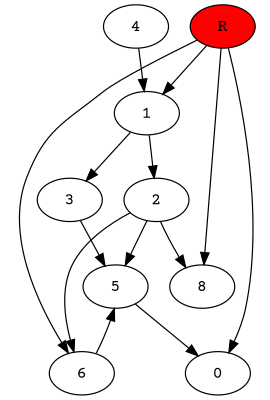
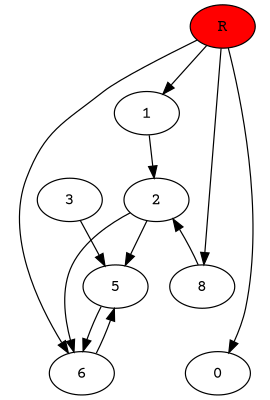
(136, 26) -> none
(112, 152) -> none
(169, 239) -> (189, 247)
(162, 326) -> (94, 323)
